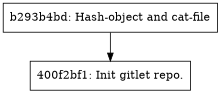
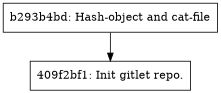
(110, 76) -> (110, 76)
